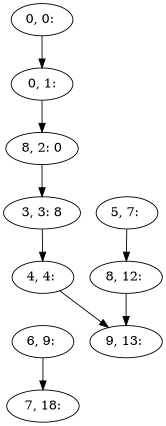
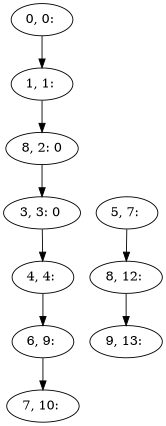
(42, 84) -> (42, 84)
(42, 213) -> (42, 213)
(80, 306) -> (43, 305)
(43, 406) -> (43, 406)
